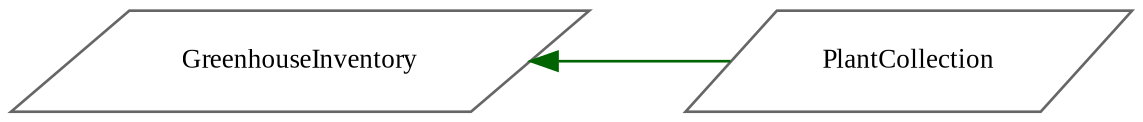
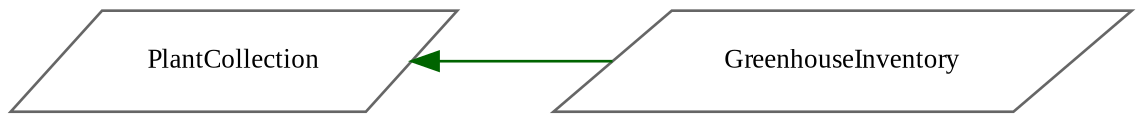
(644, 61) -> (526, 61)
